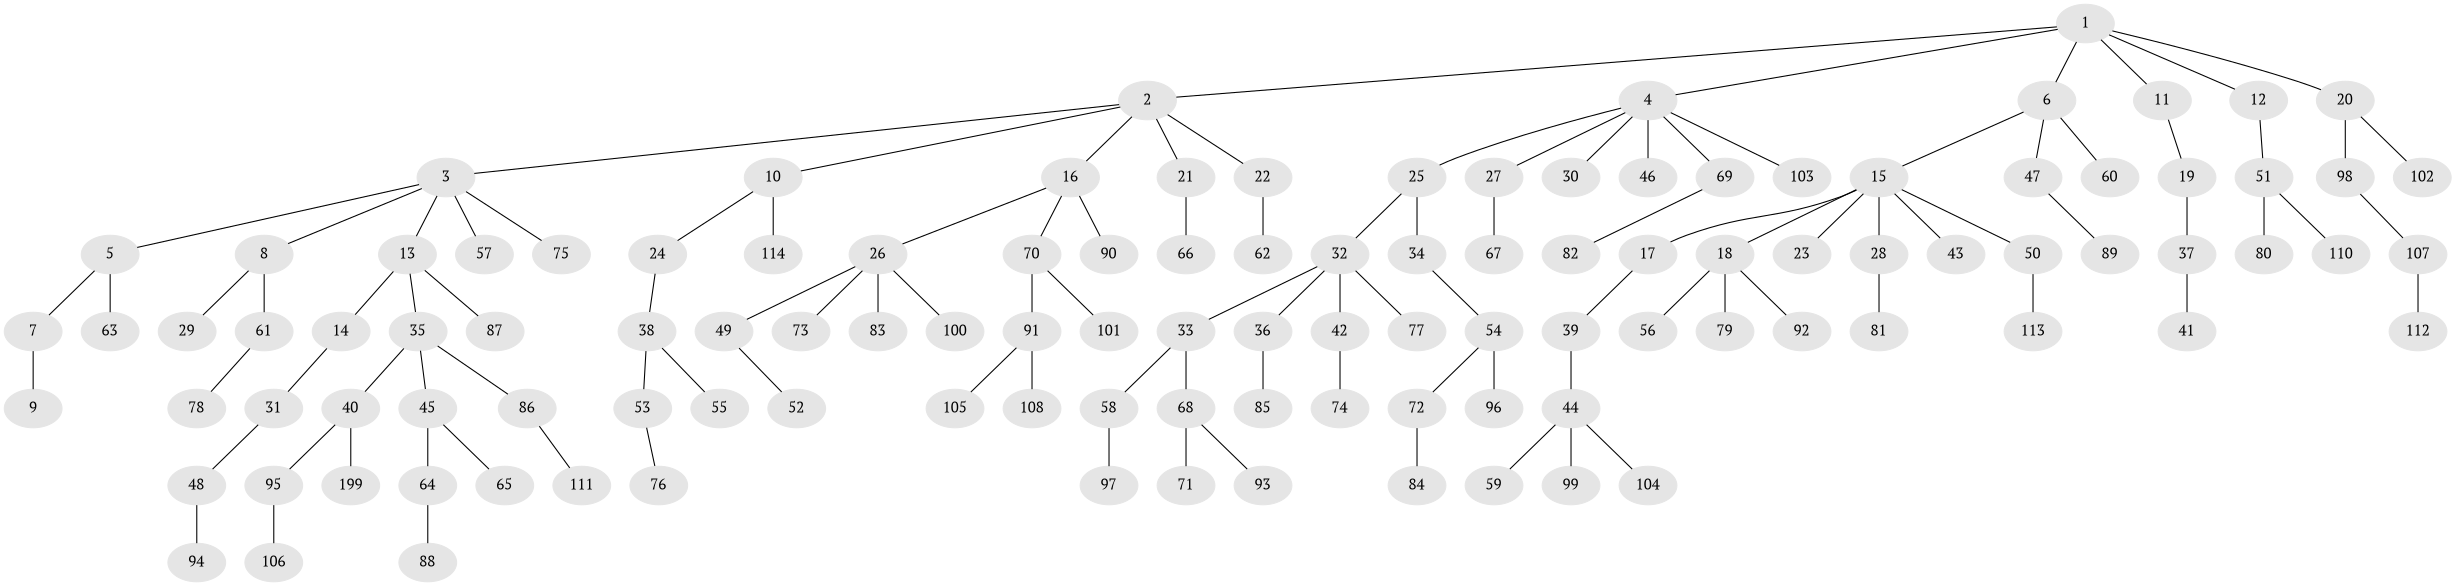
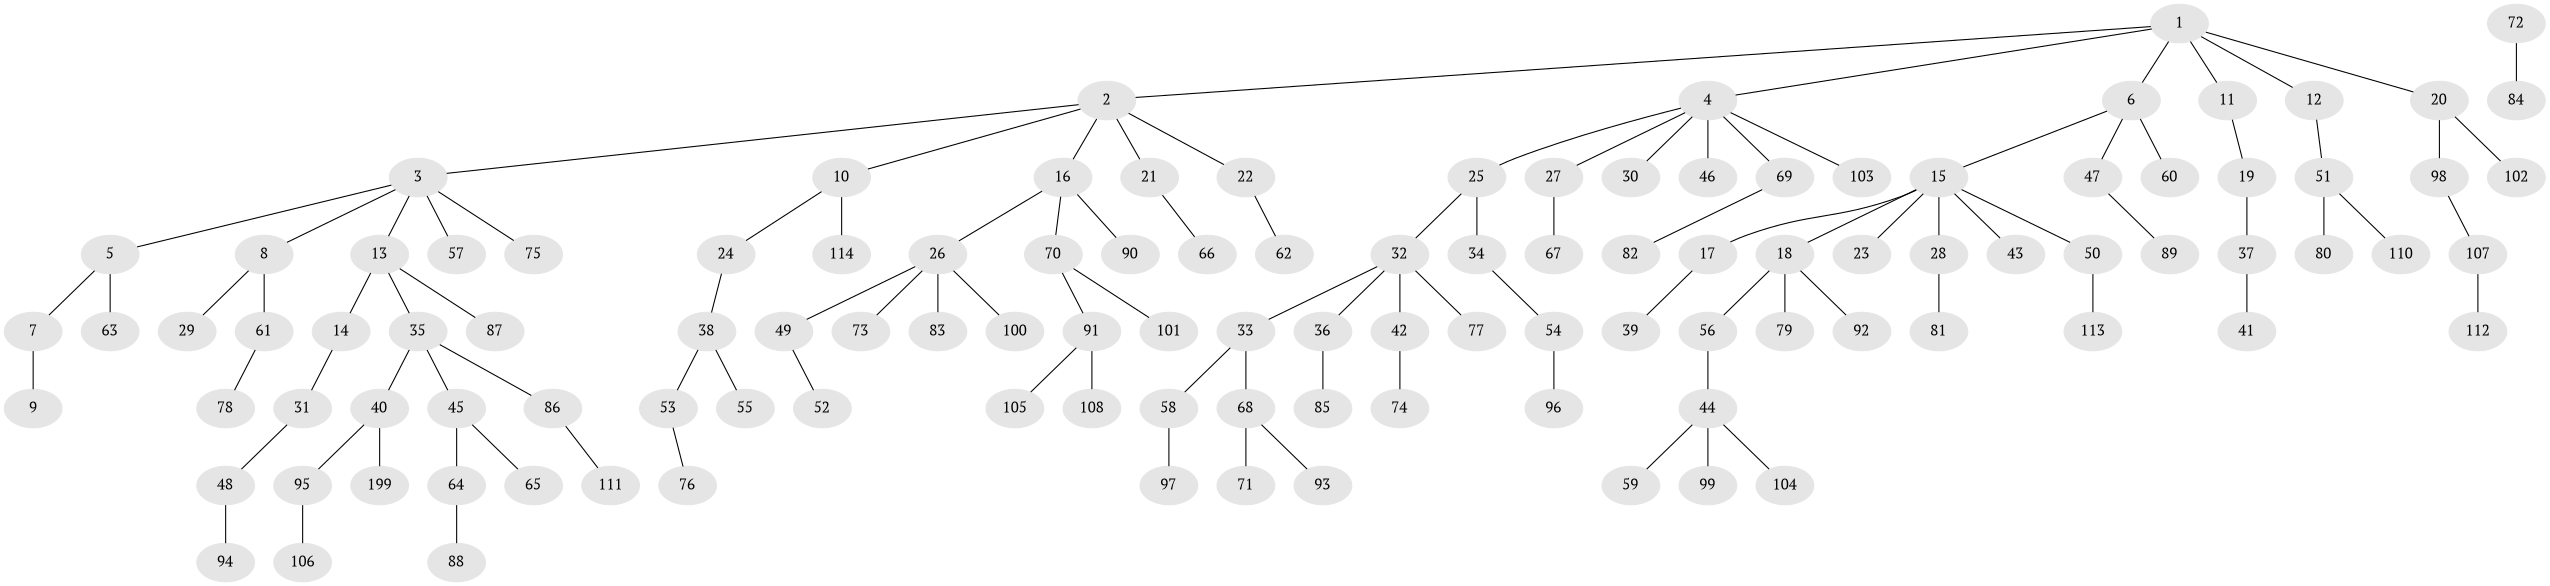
(1456, 370) -> none
(1571, 370) -> (1708, 370)
